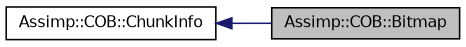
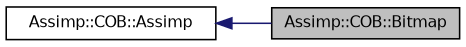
(111, 23) -> (111, 23)
